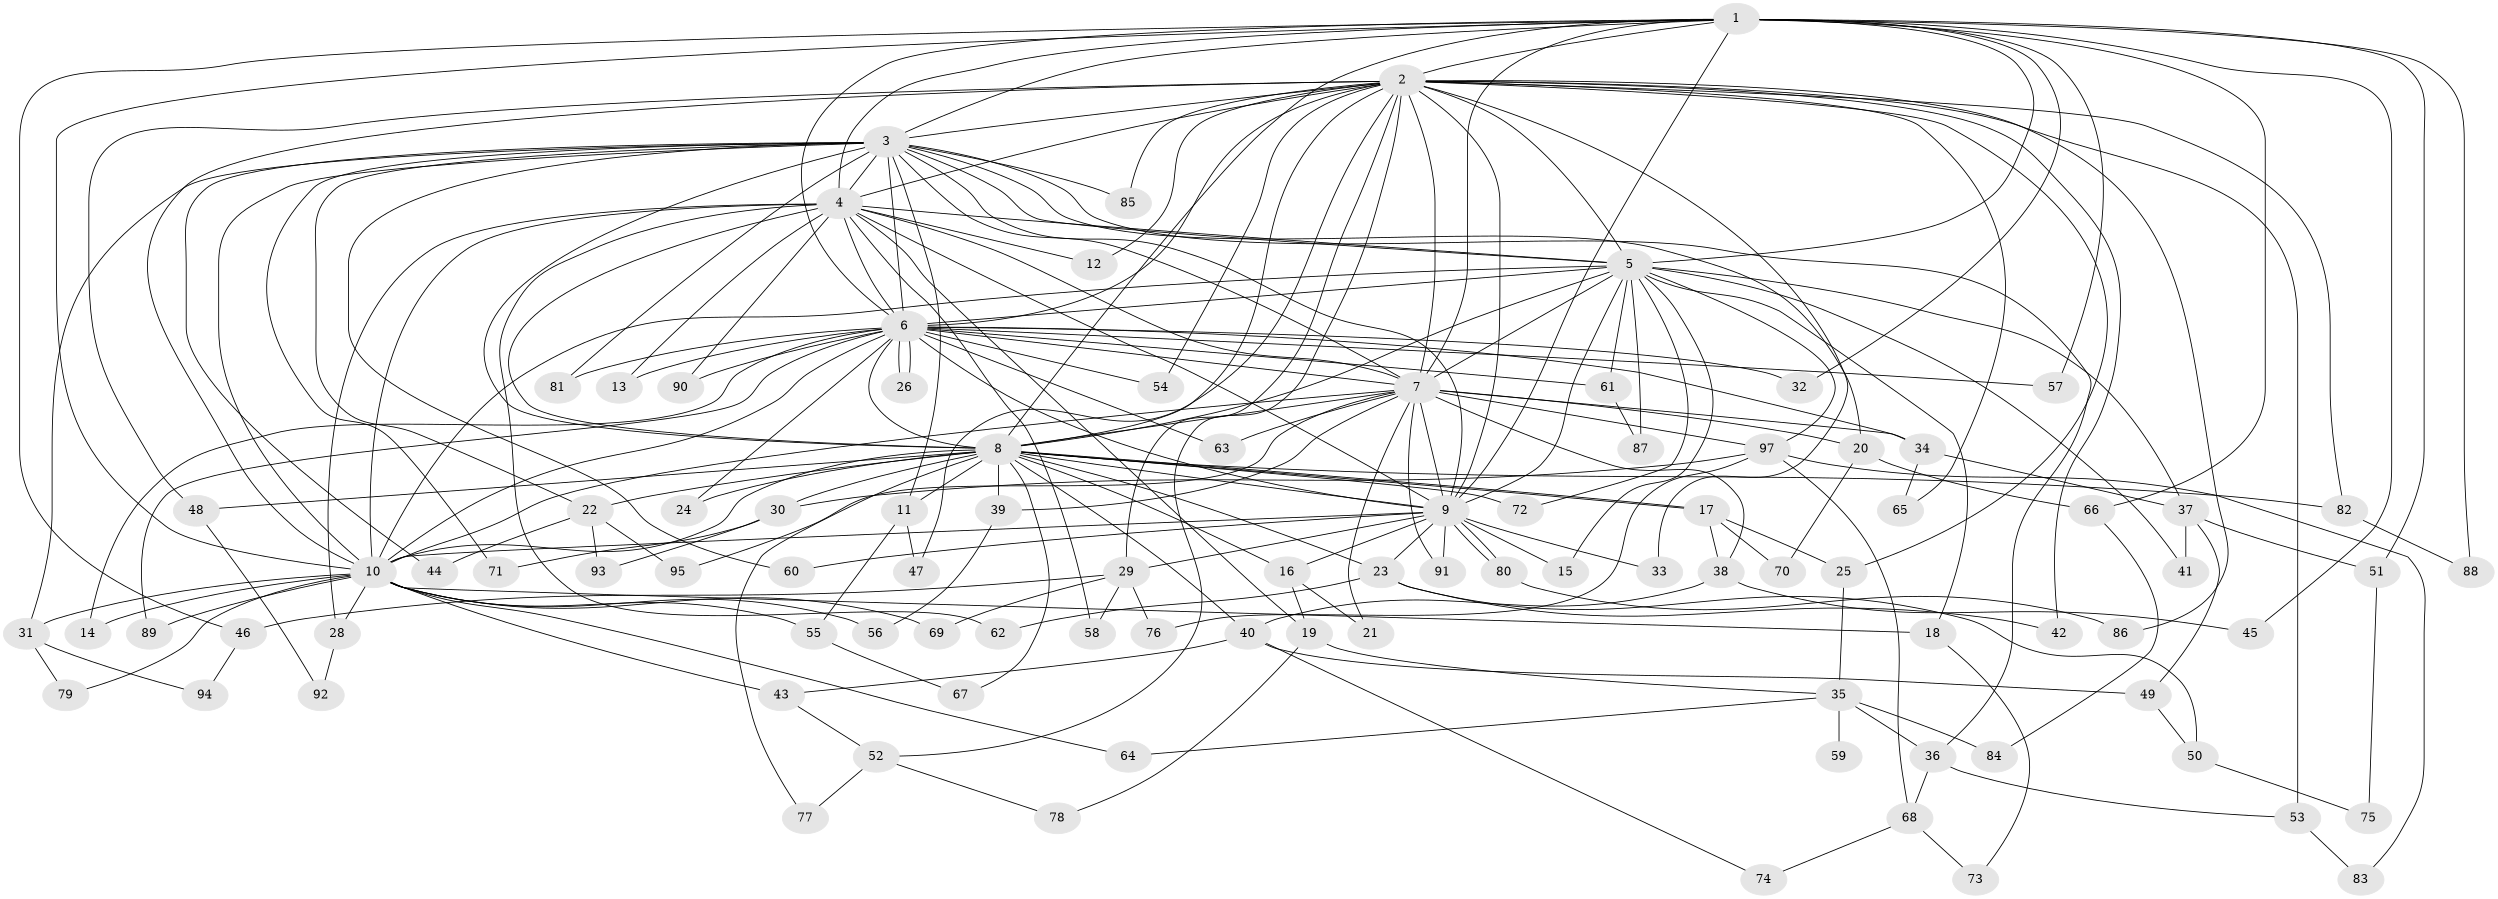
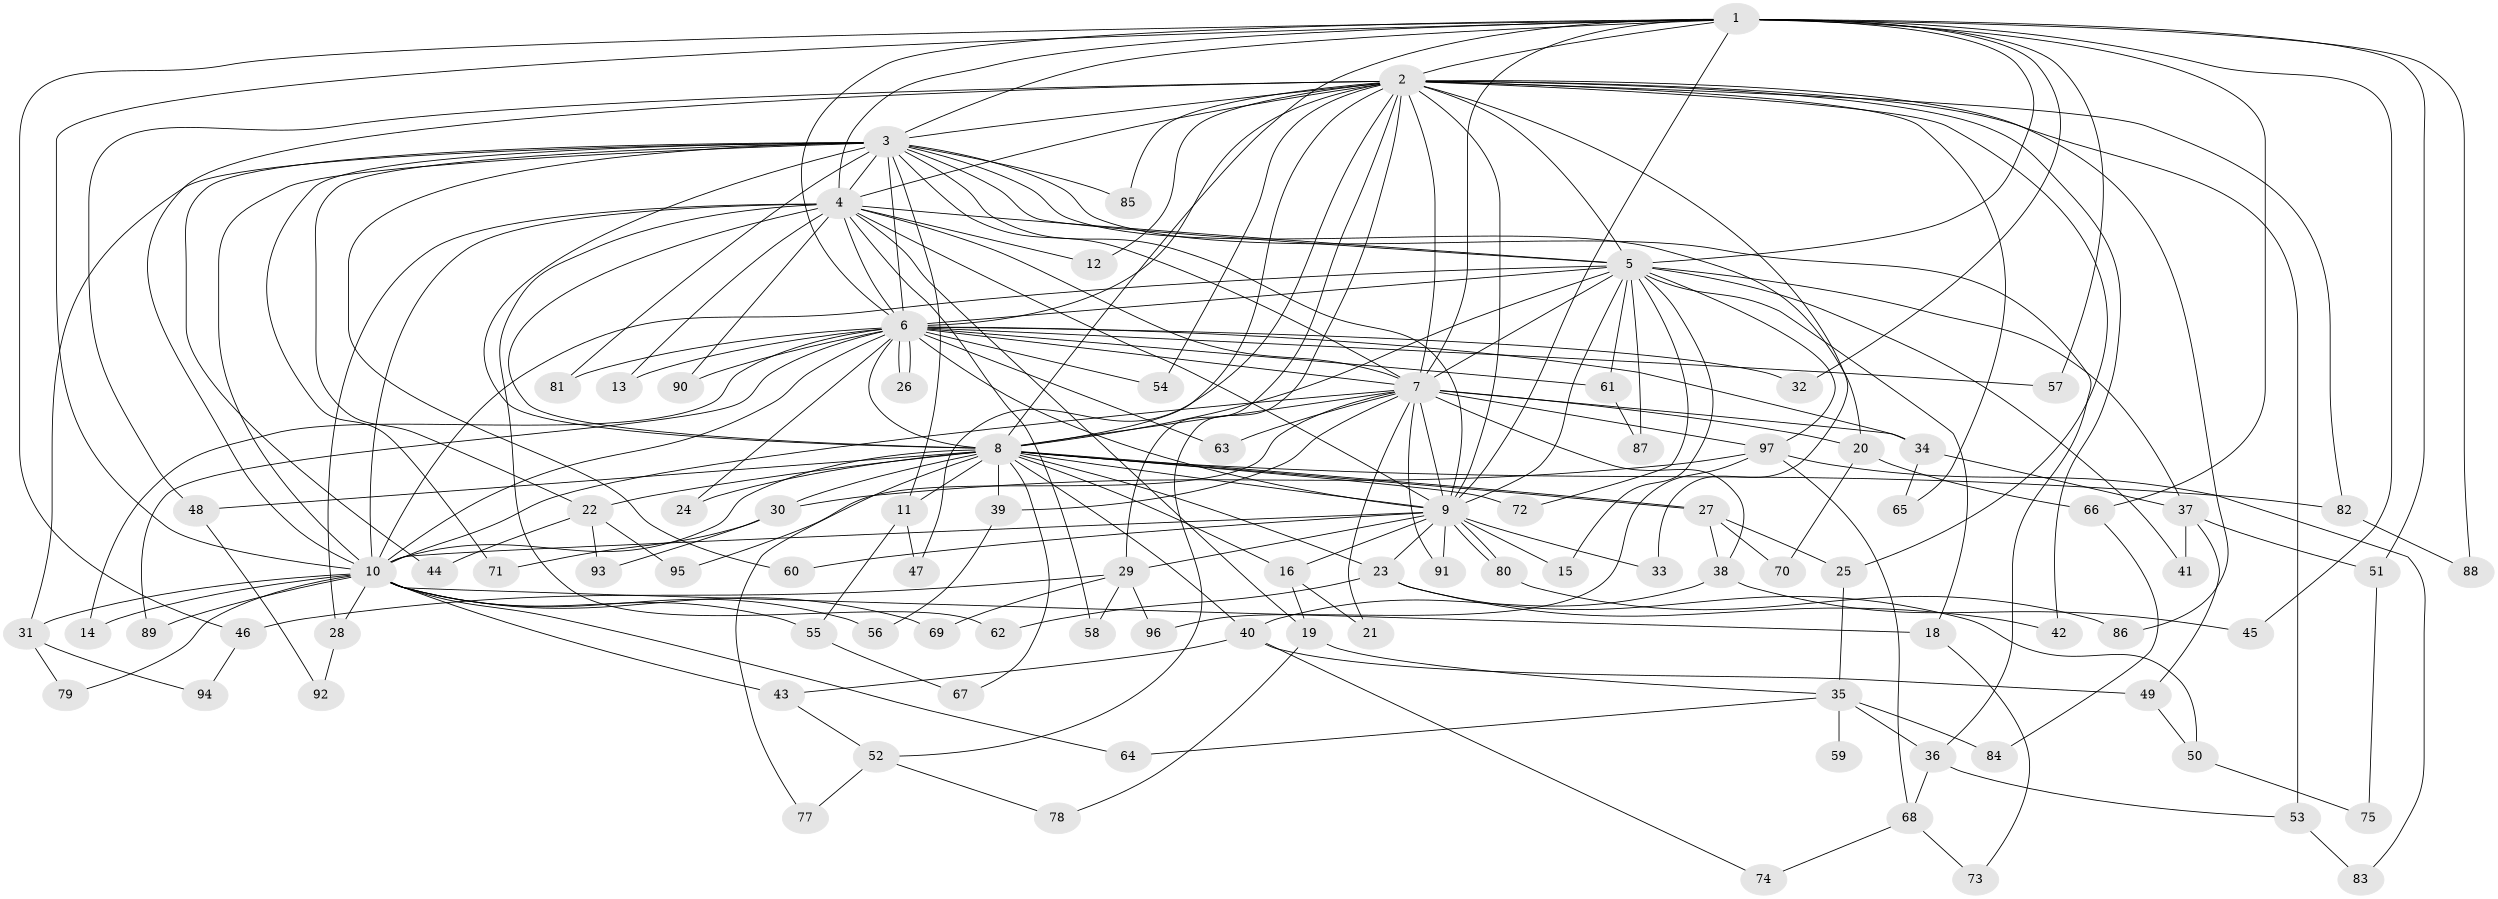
(1707, 511) -> (1707, 511)
(1154, 634) -> (1154, 634)
